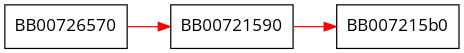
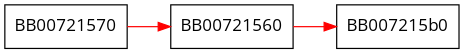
(66, 27) -> (66, 27)
(232, 27) -> (232, 27)
